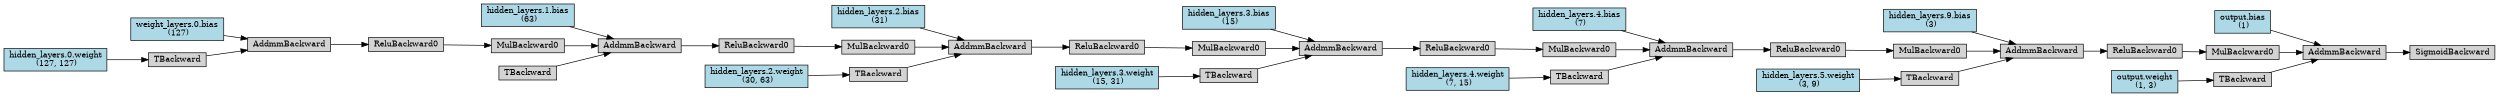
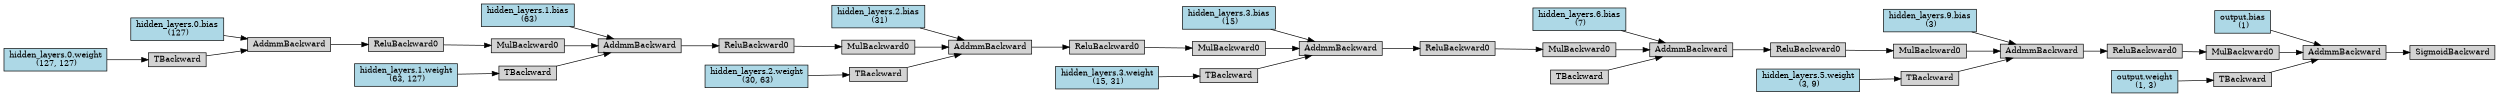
(1579, 19) -> (1579, 19)
(177, 29) -> (177, 29)
none -> (406, 75)
(1458, 79) -> none
